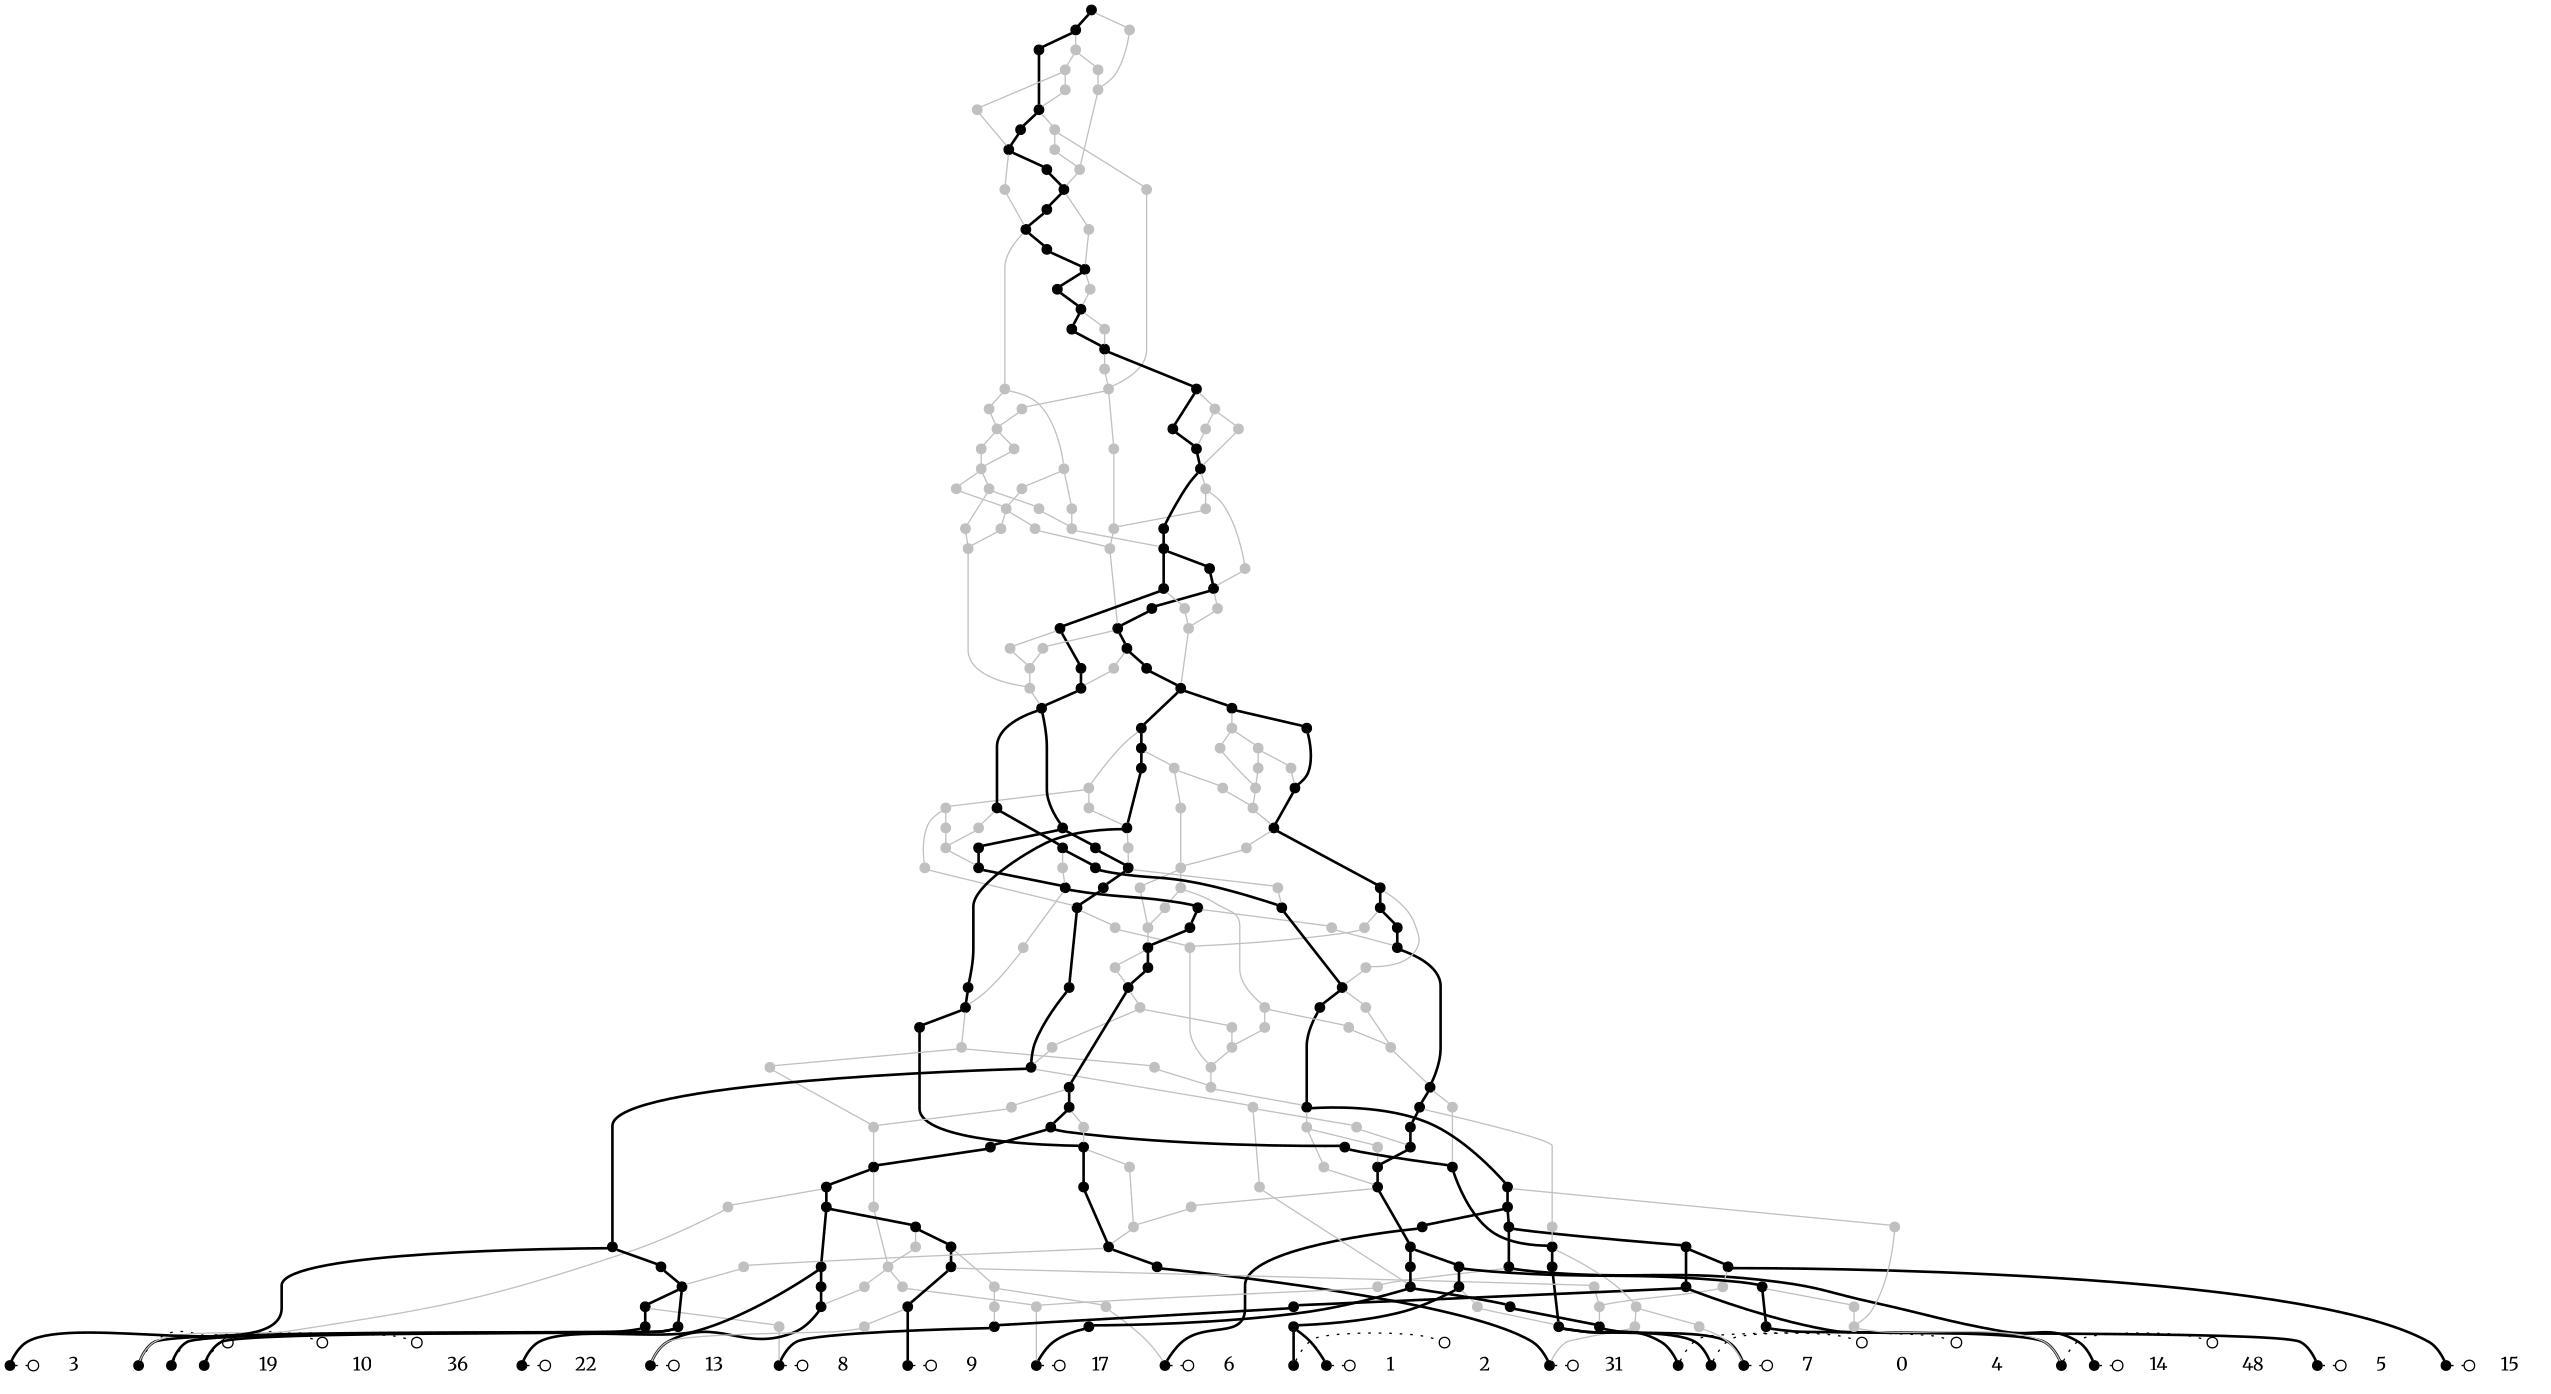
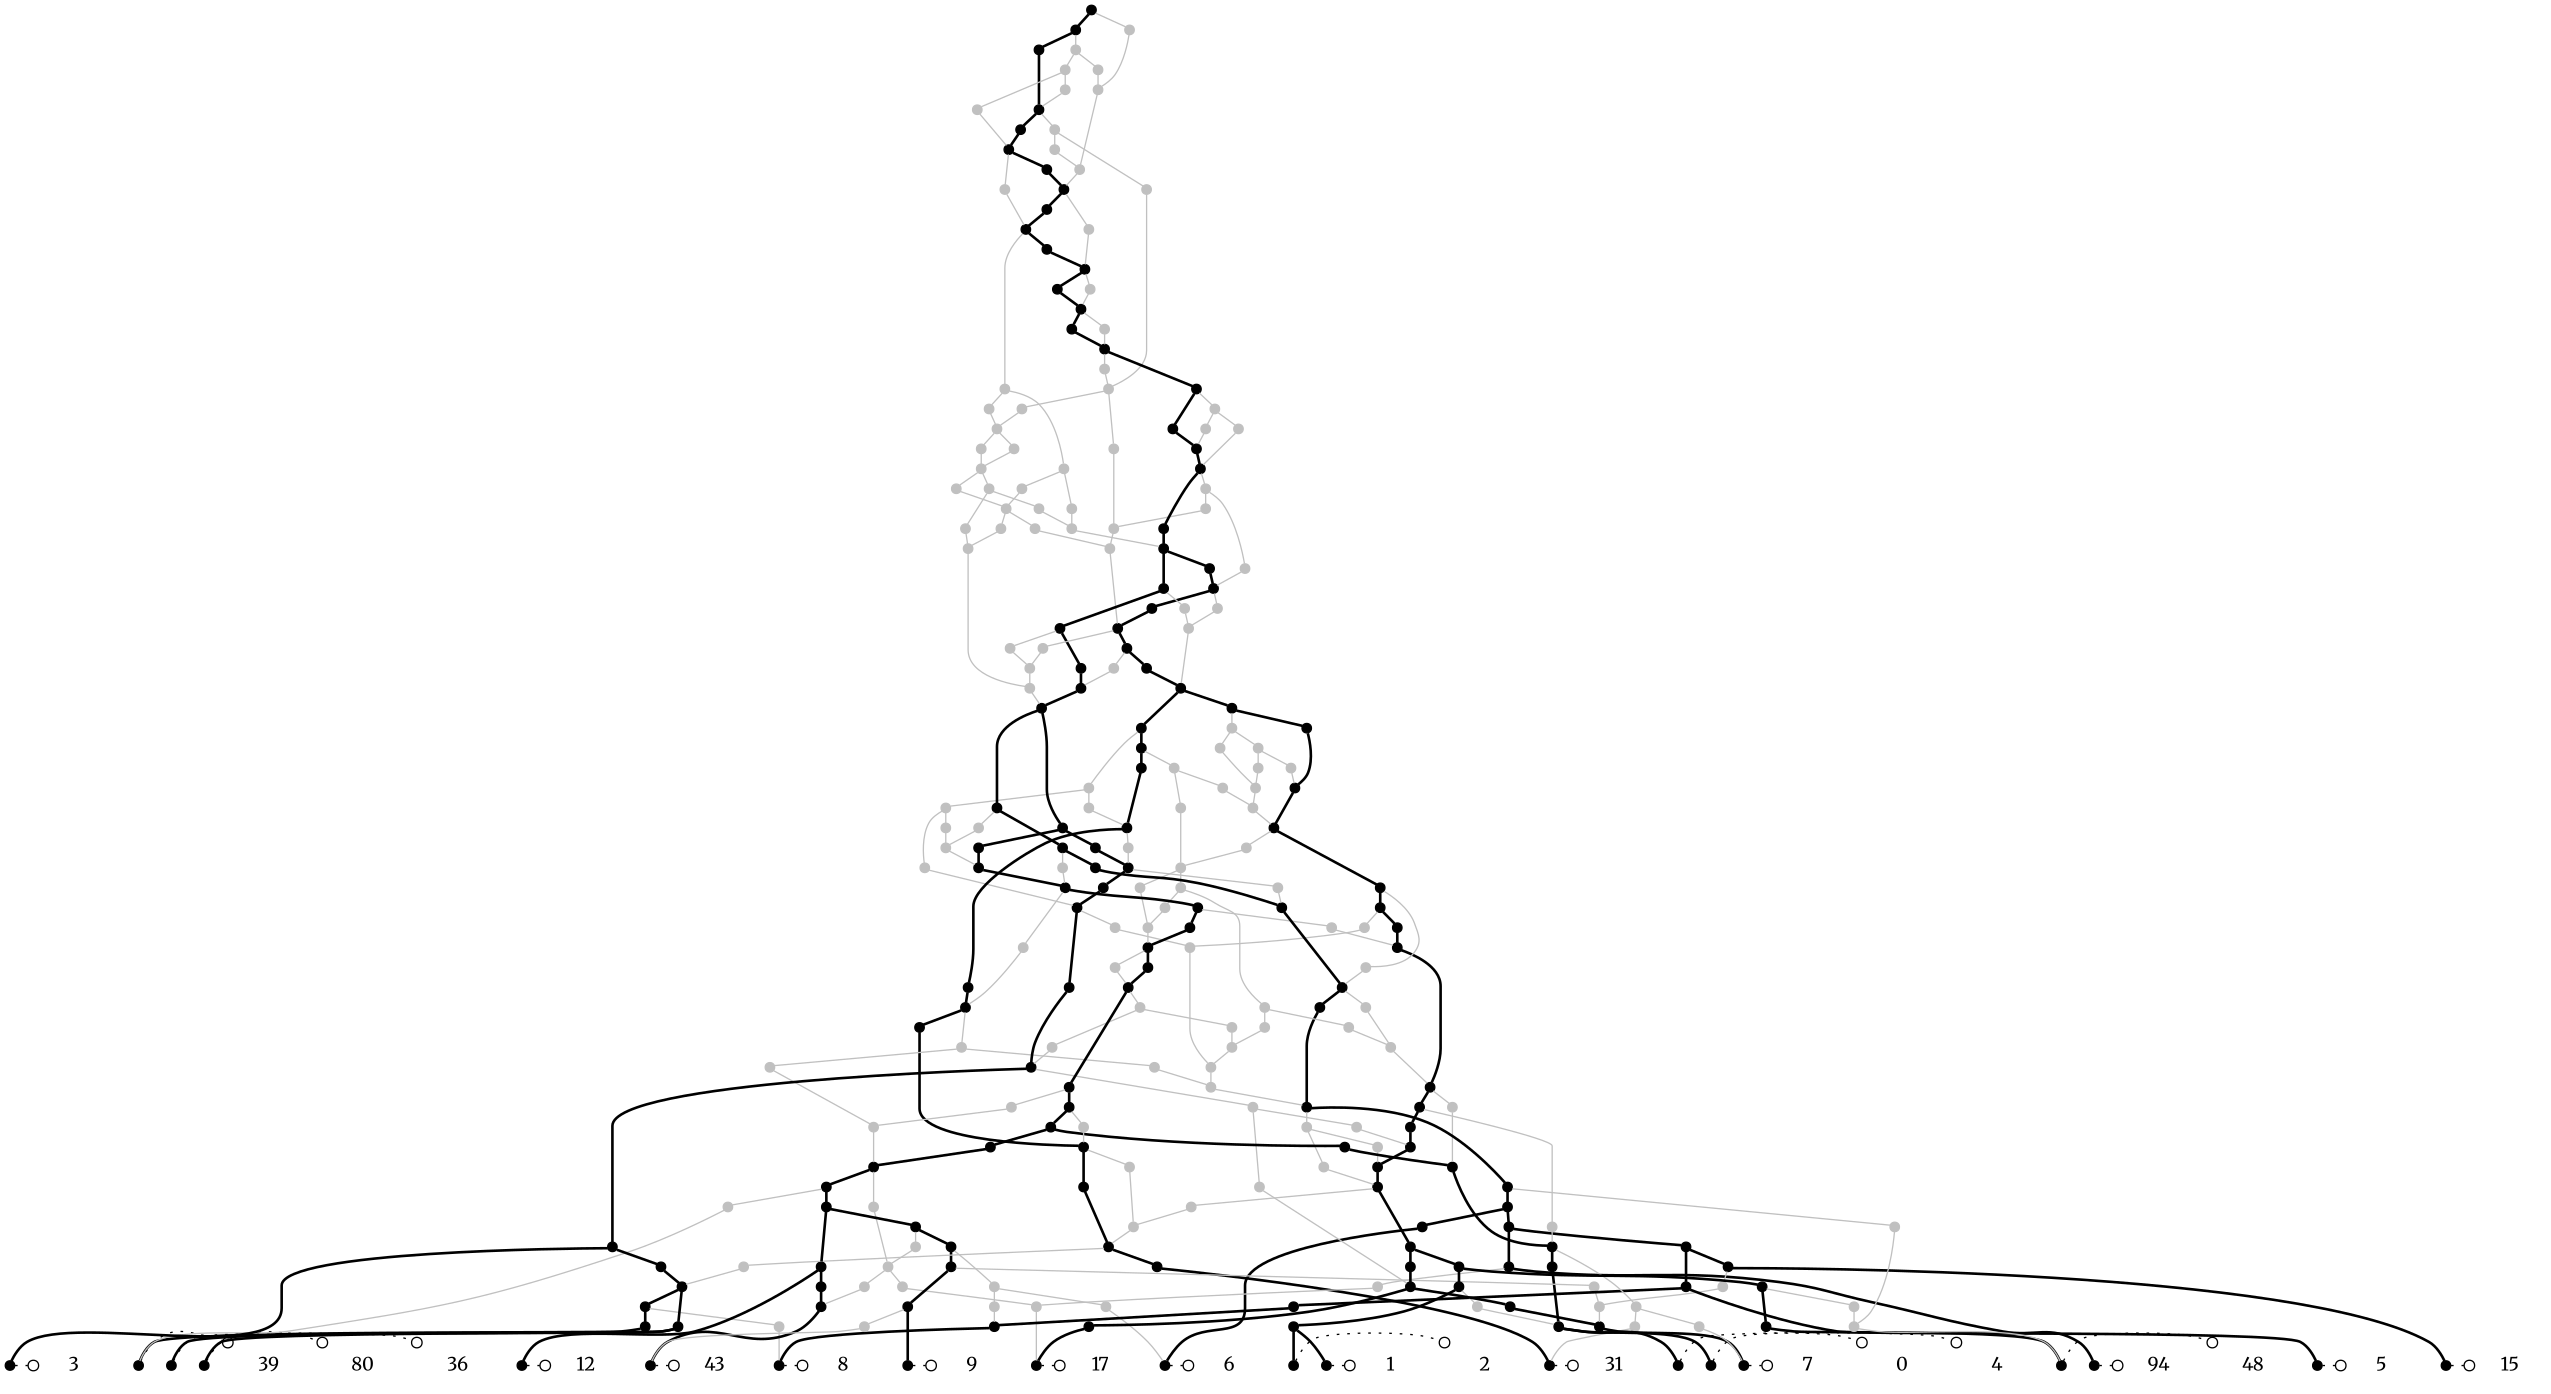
(269, 1366) -> (269, 1366)
(363, 1366) -> (363, 1366)
(586, 1366) -> (586, 1366)
(715, 1366) -> (715, 1366)
(2159, 1366) -> (2159, 1366)
